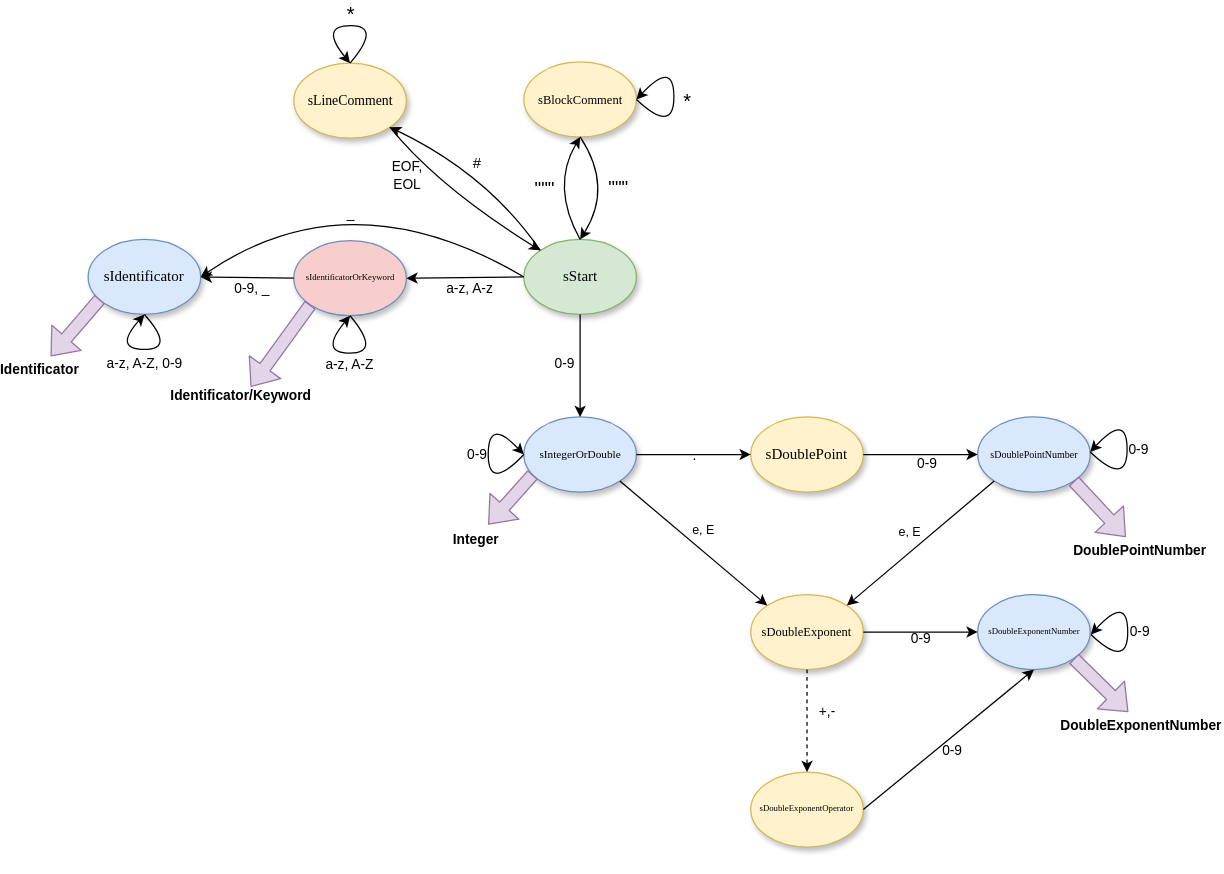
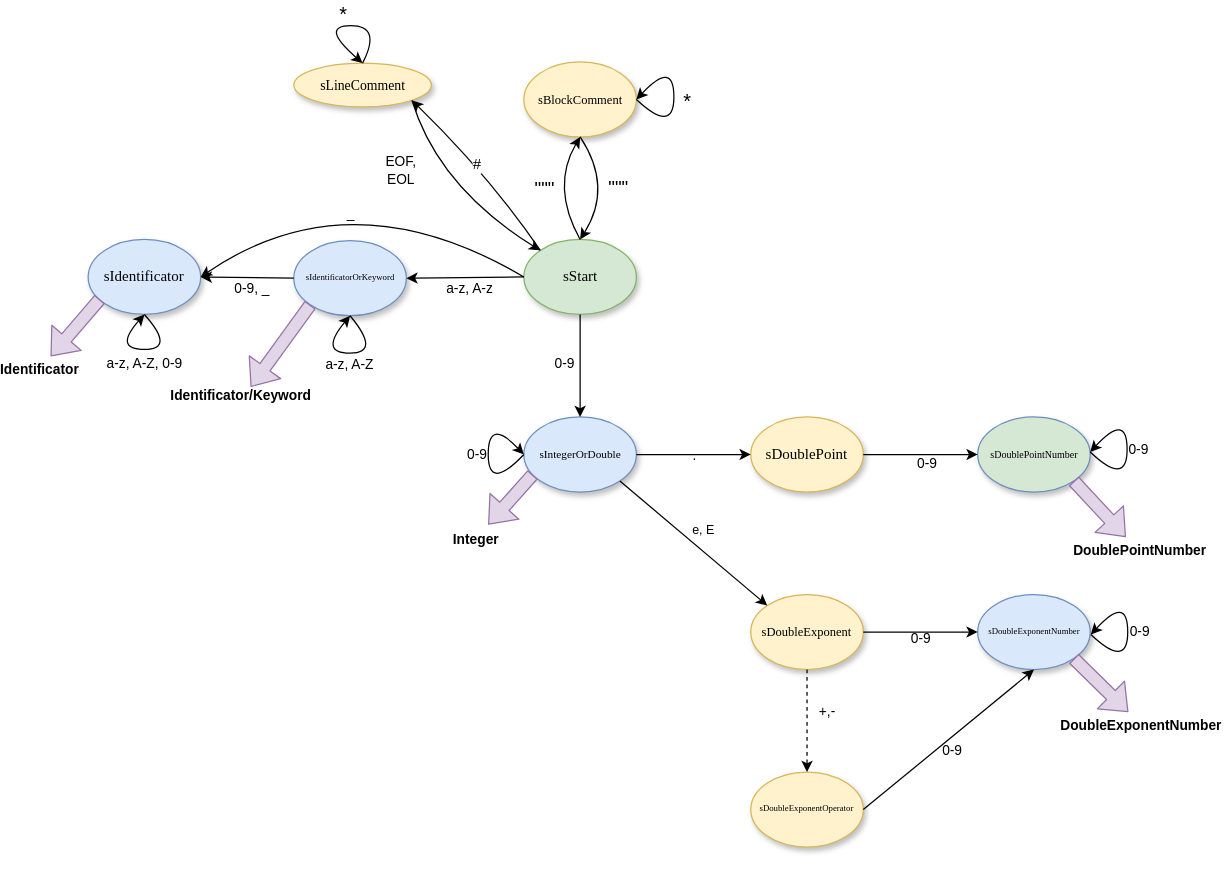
(350, 101) -> (363, 85)
(350, 278) -> (350, 278)
(1034, 454) -> (1034, 454)
(923, 541) -> none
